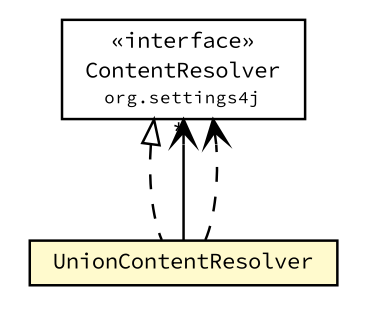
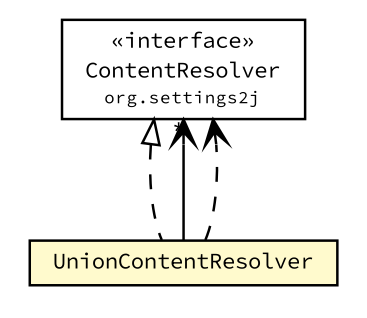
(184, 98) -> (184, 98)
